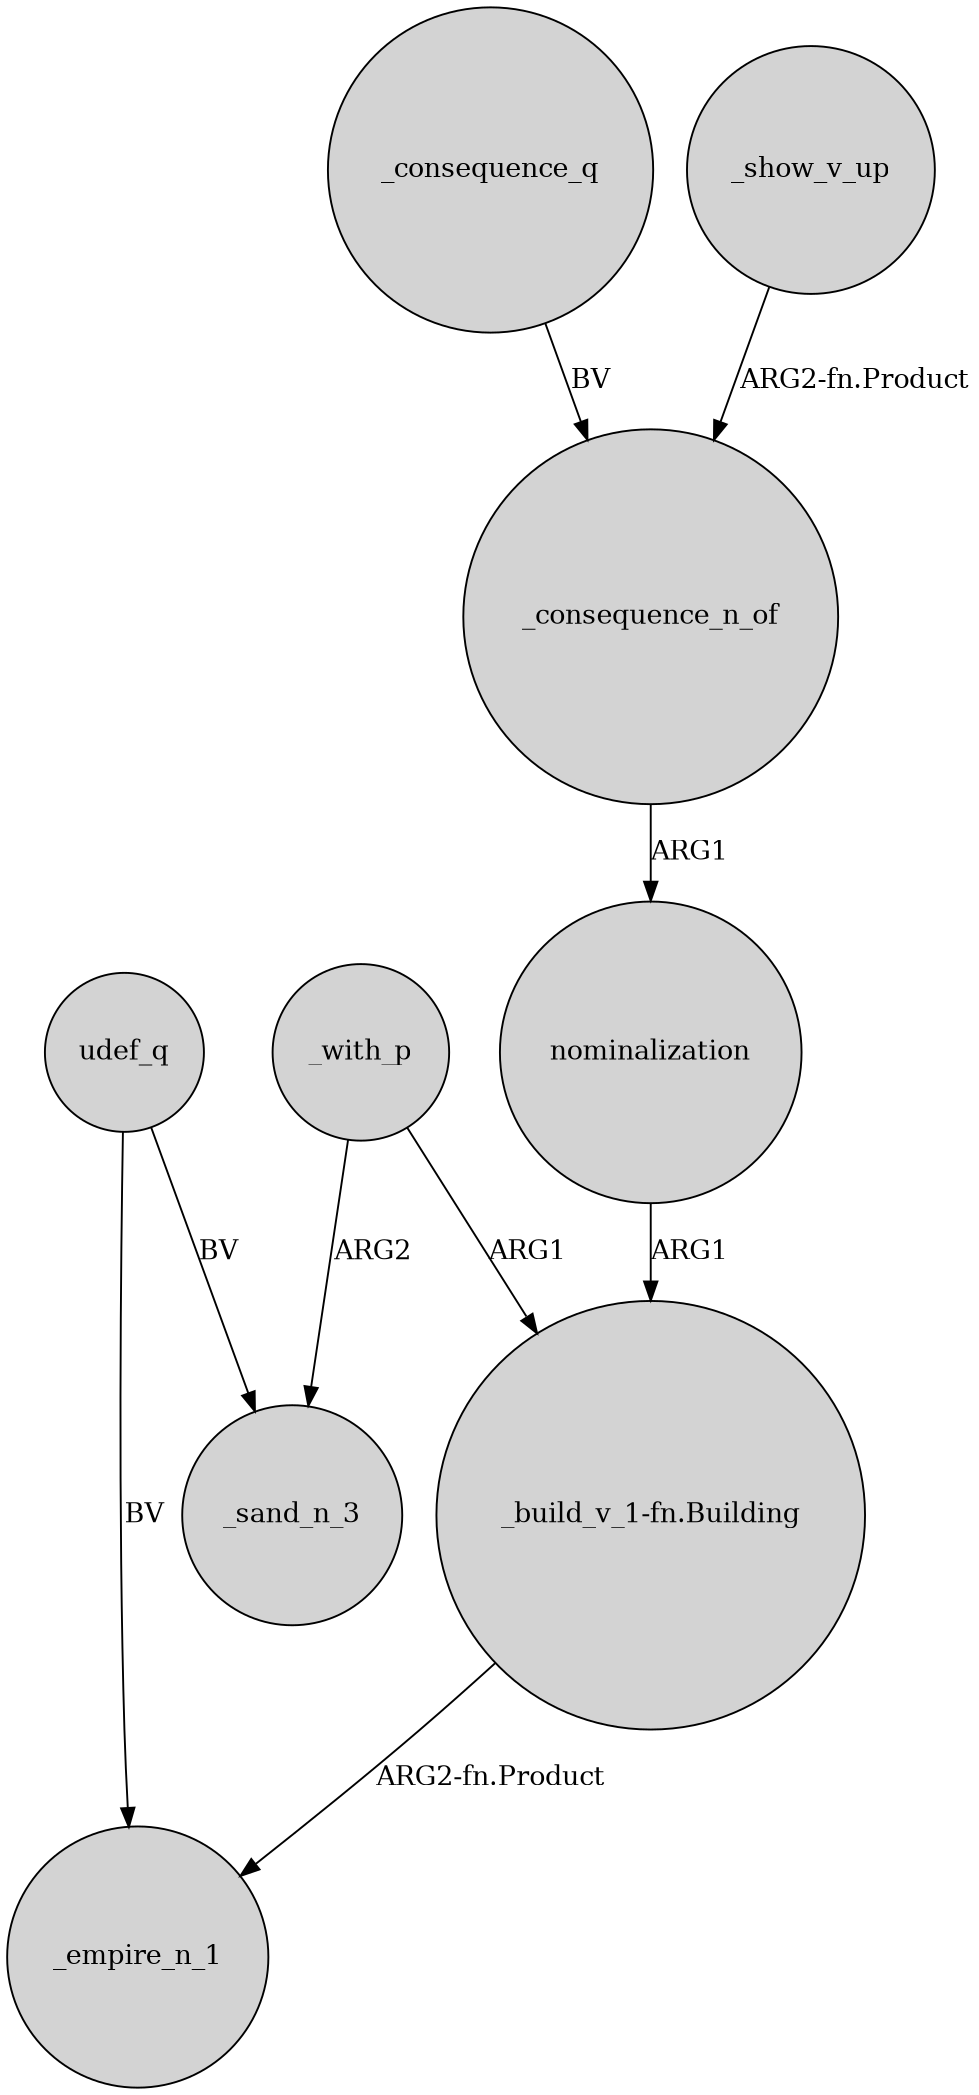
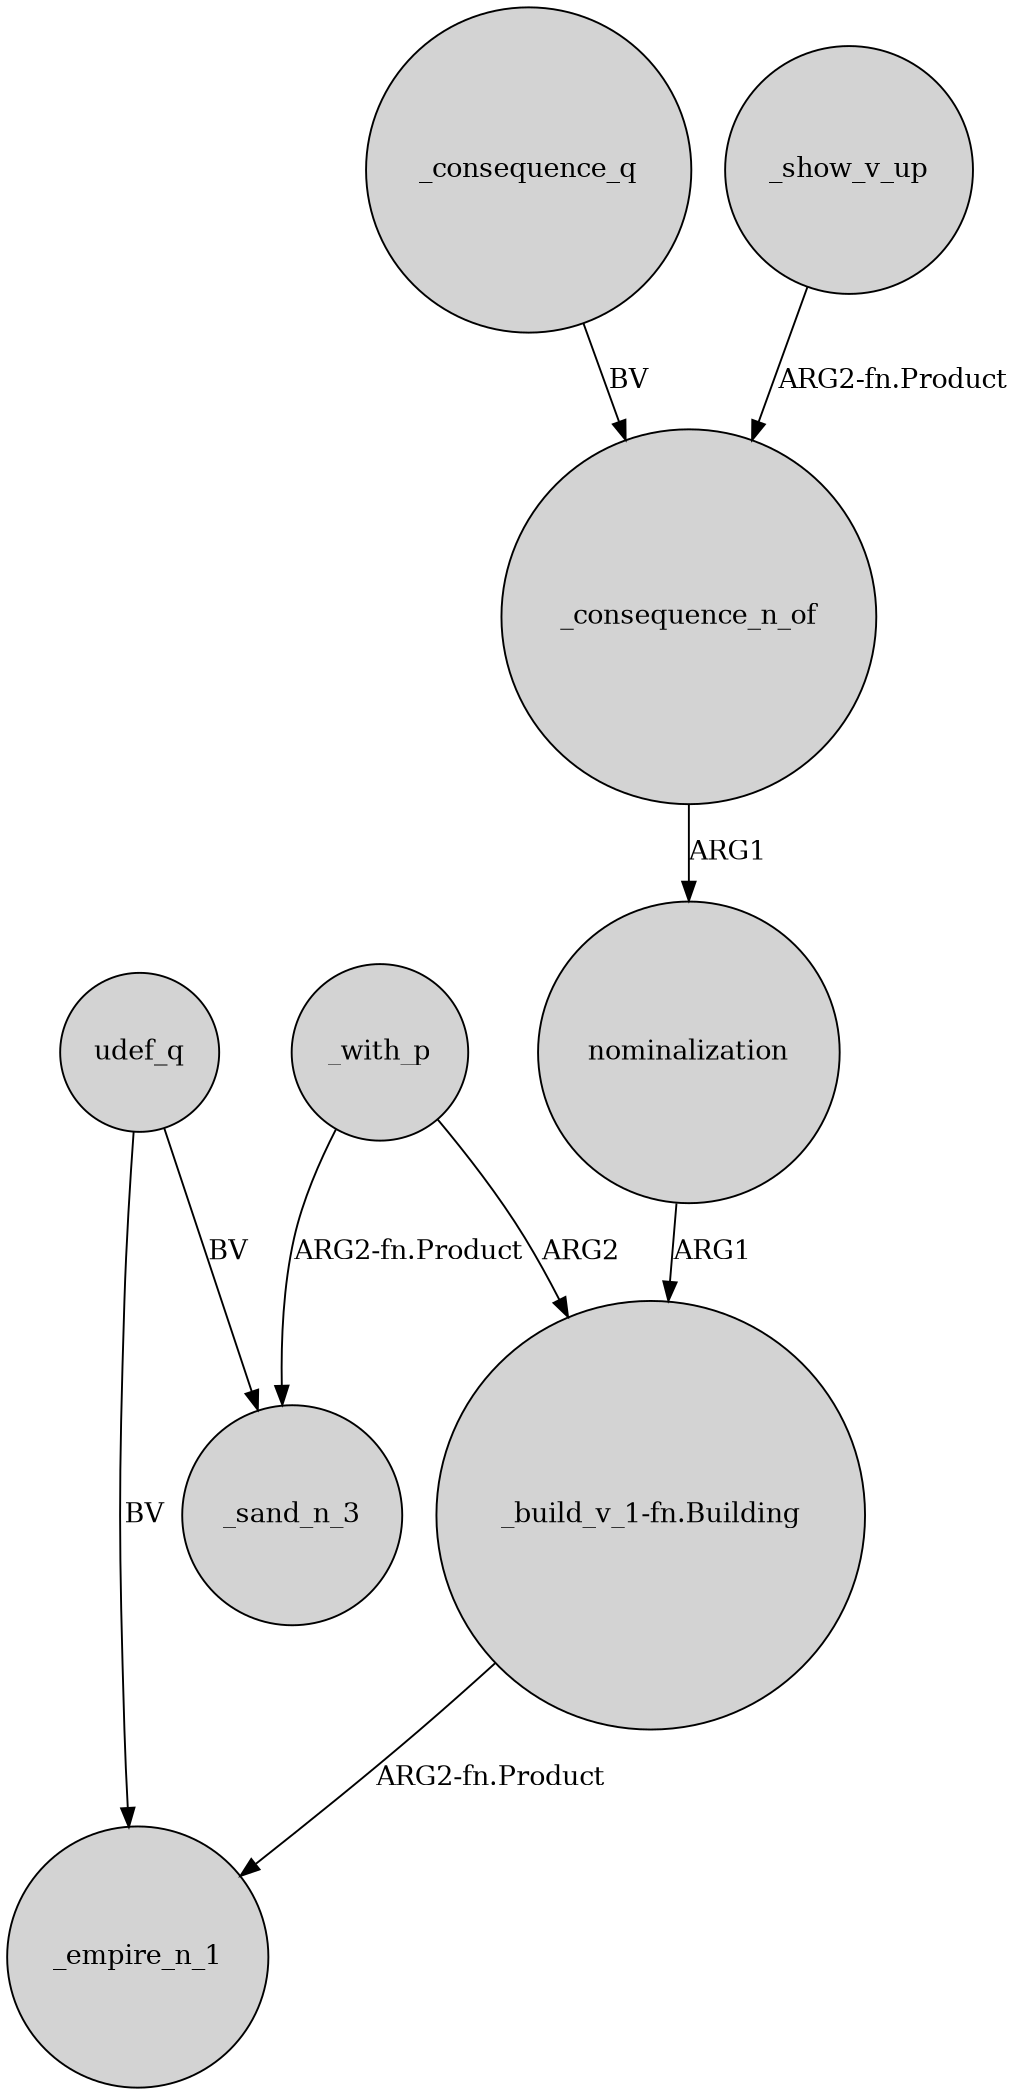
(373, 1252) -> (409, 1252)
(528, 1252) -> (581, 1252)
